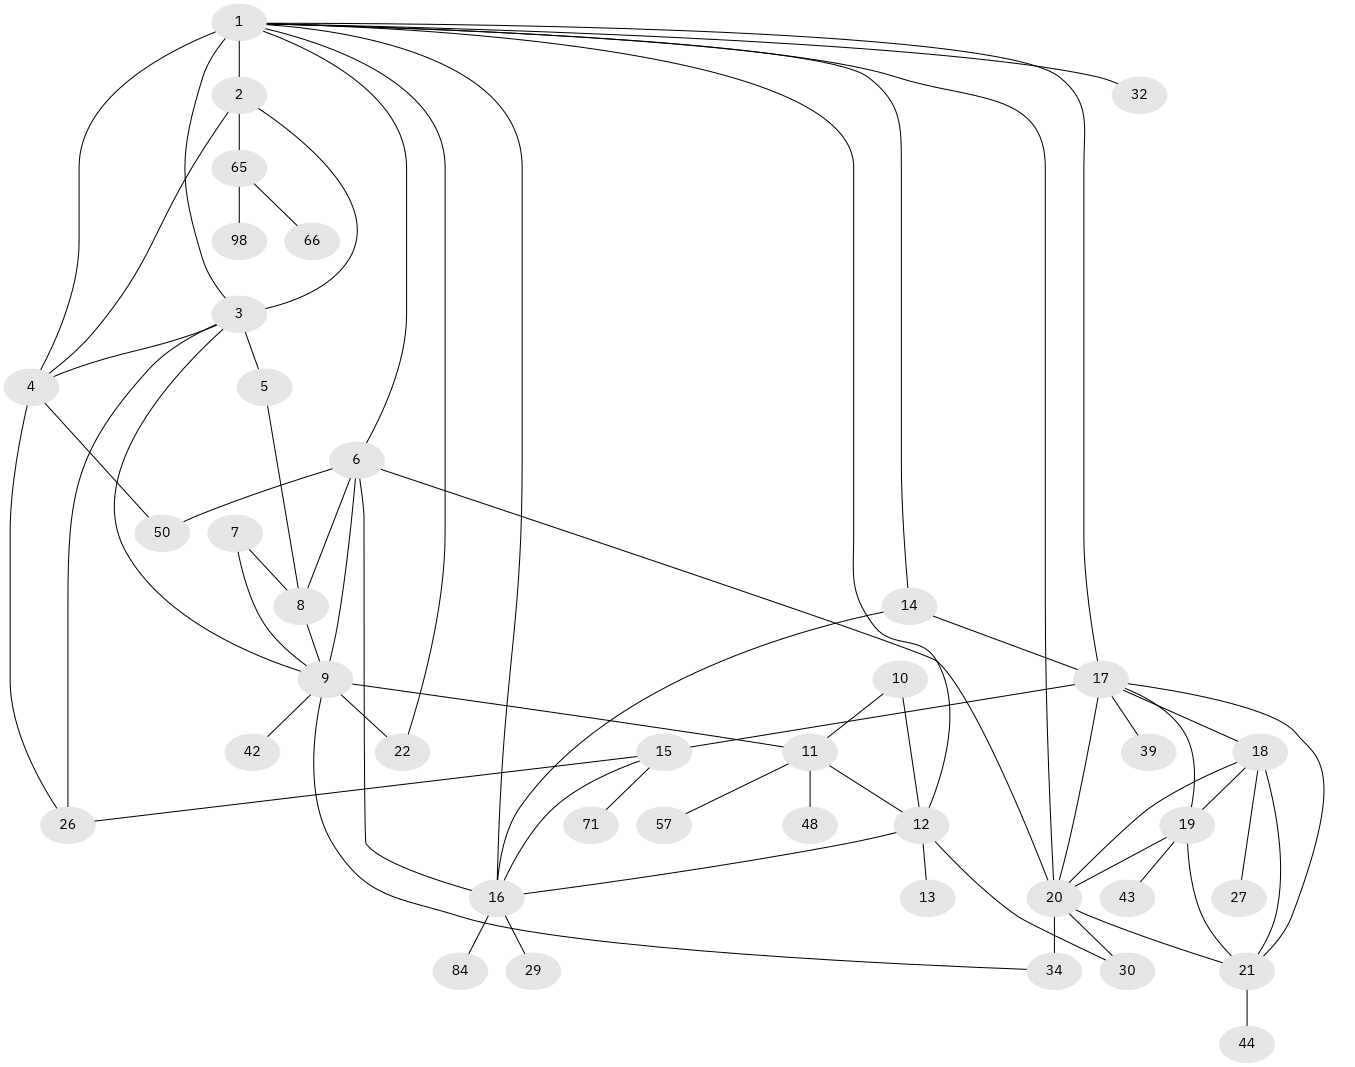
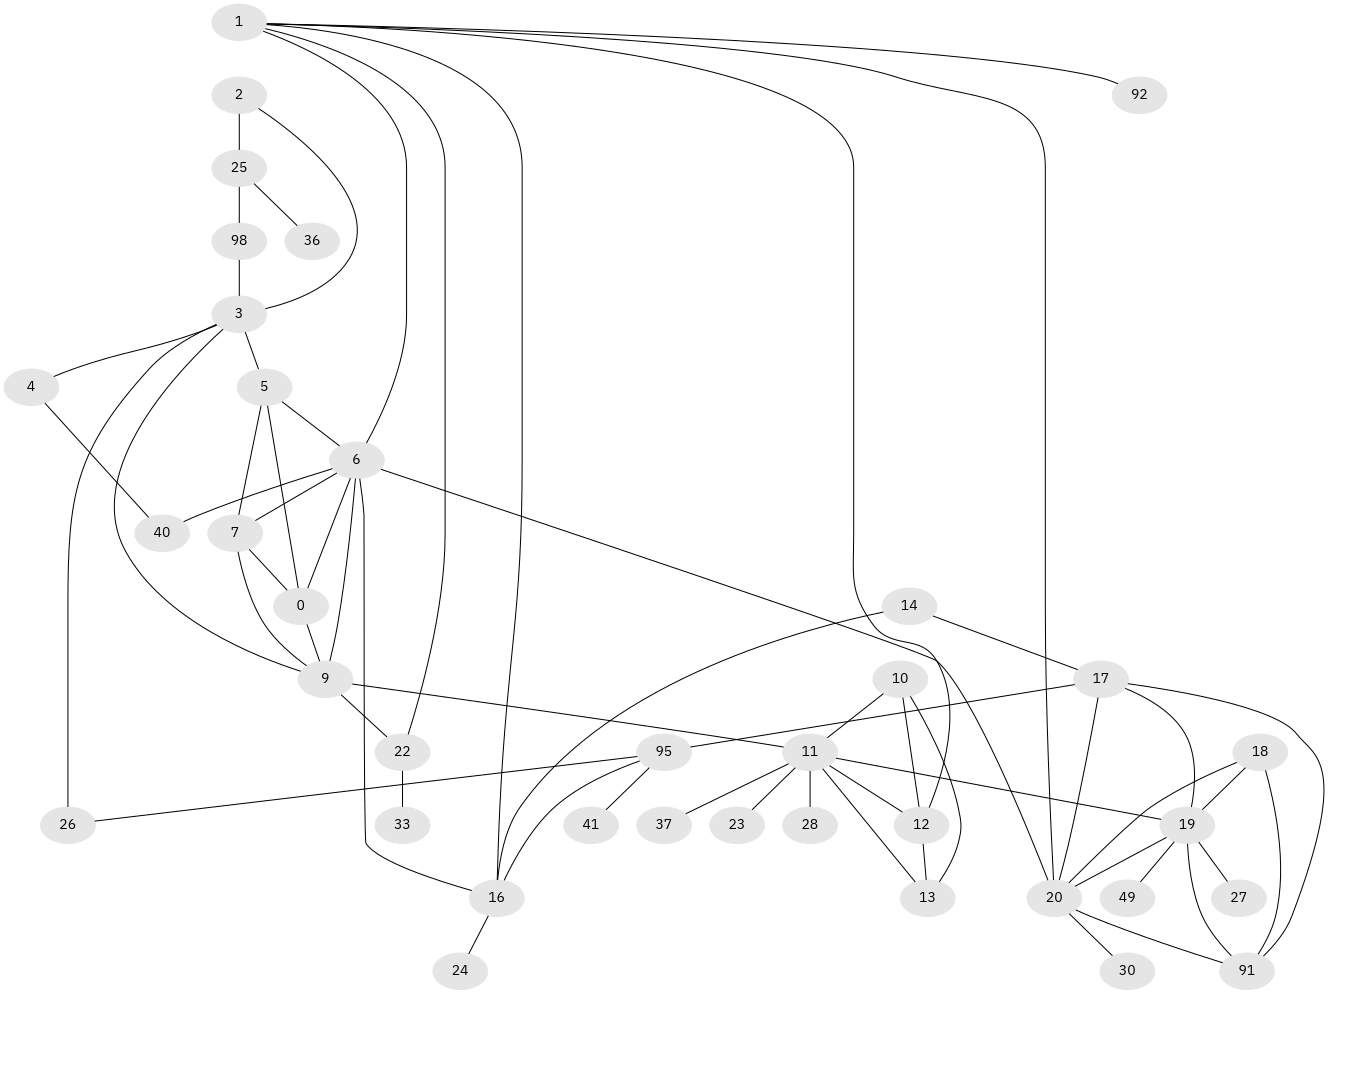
(927, 47) -> none
(239, 59) -> none
(879, 87) -> none
(1140, 95) -> (1140, 95)
(185, 161) -> (239, 278)
(239, 168) -> (239, 168)
(79, 170) -> none
(312, 241) -> (312, 241)
(149, 250) -> none
none -> (311, 424)
none -> (250, 460)
none -> (296, 497)
(162, 533) -> (162, 533)
(301, 606) -> (301, 606)
(10, 611) -> none
(1181, 716) -> none
(252, 752) -> none
(664, 752) -> (664, 752)
(1149, 752) -> none
none -> (953, 787)
none -> (999, 789)
none -> (403, 825)
(591, 825) -> (591, 825)
(664, 825) -> (664, 825)
none -> (737, 825)
(810, 825) -> (810, 825)
none -> (869, 825)
(1250, 825) -> (1213, 862)
(711, 867) -> none
(1127, 898) -> (1127, 898)
(1012, 912) -> none
(460, 971) -> (460, 971)
(533, 971) -> none
(1054, 971) -> none
(1247, 971) -> (1247, 971)
(1247, 1044) -> none
